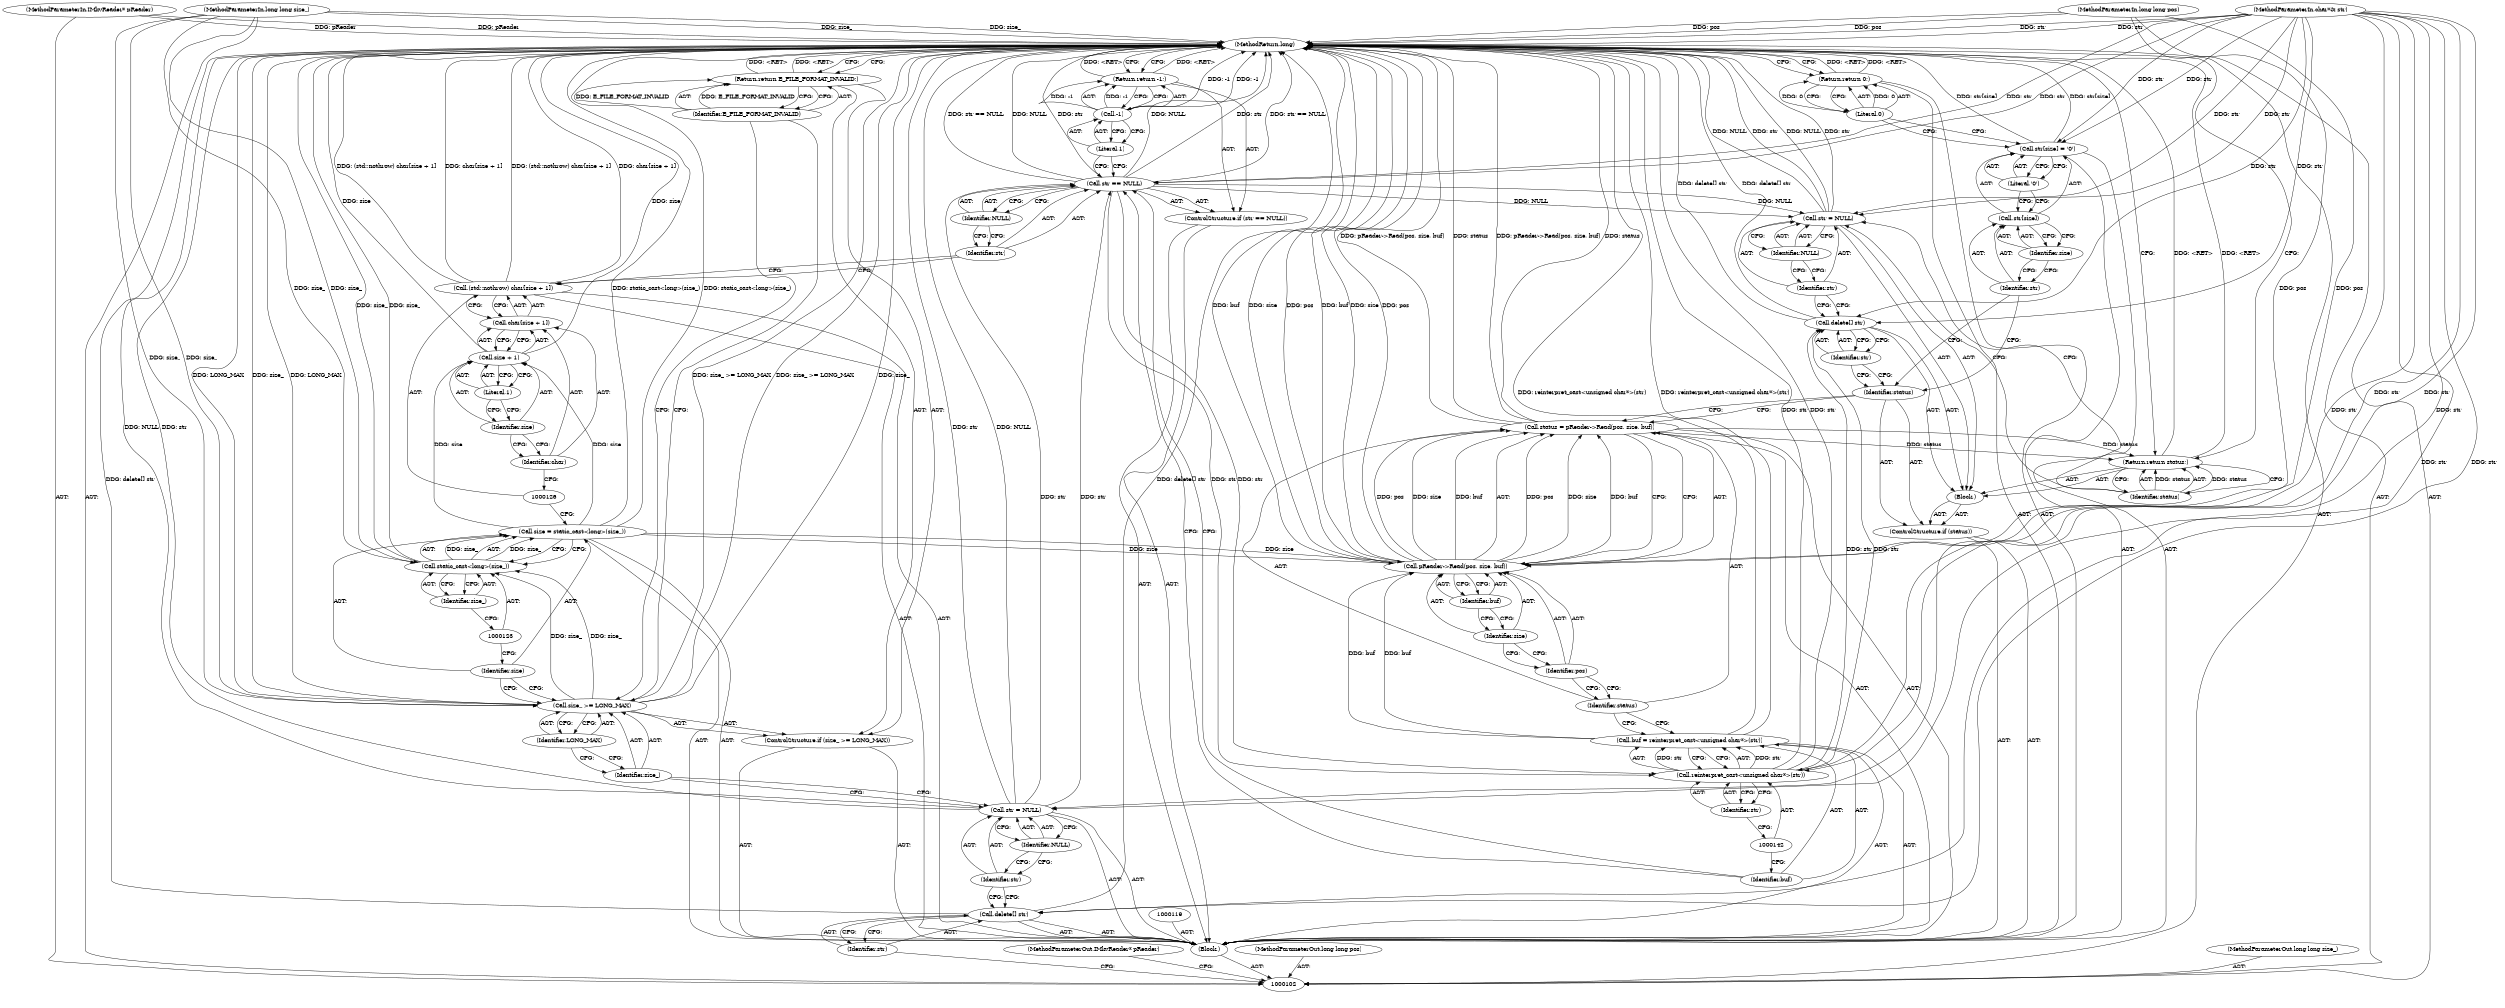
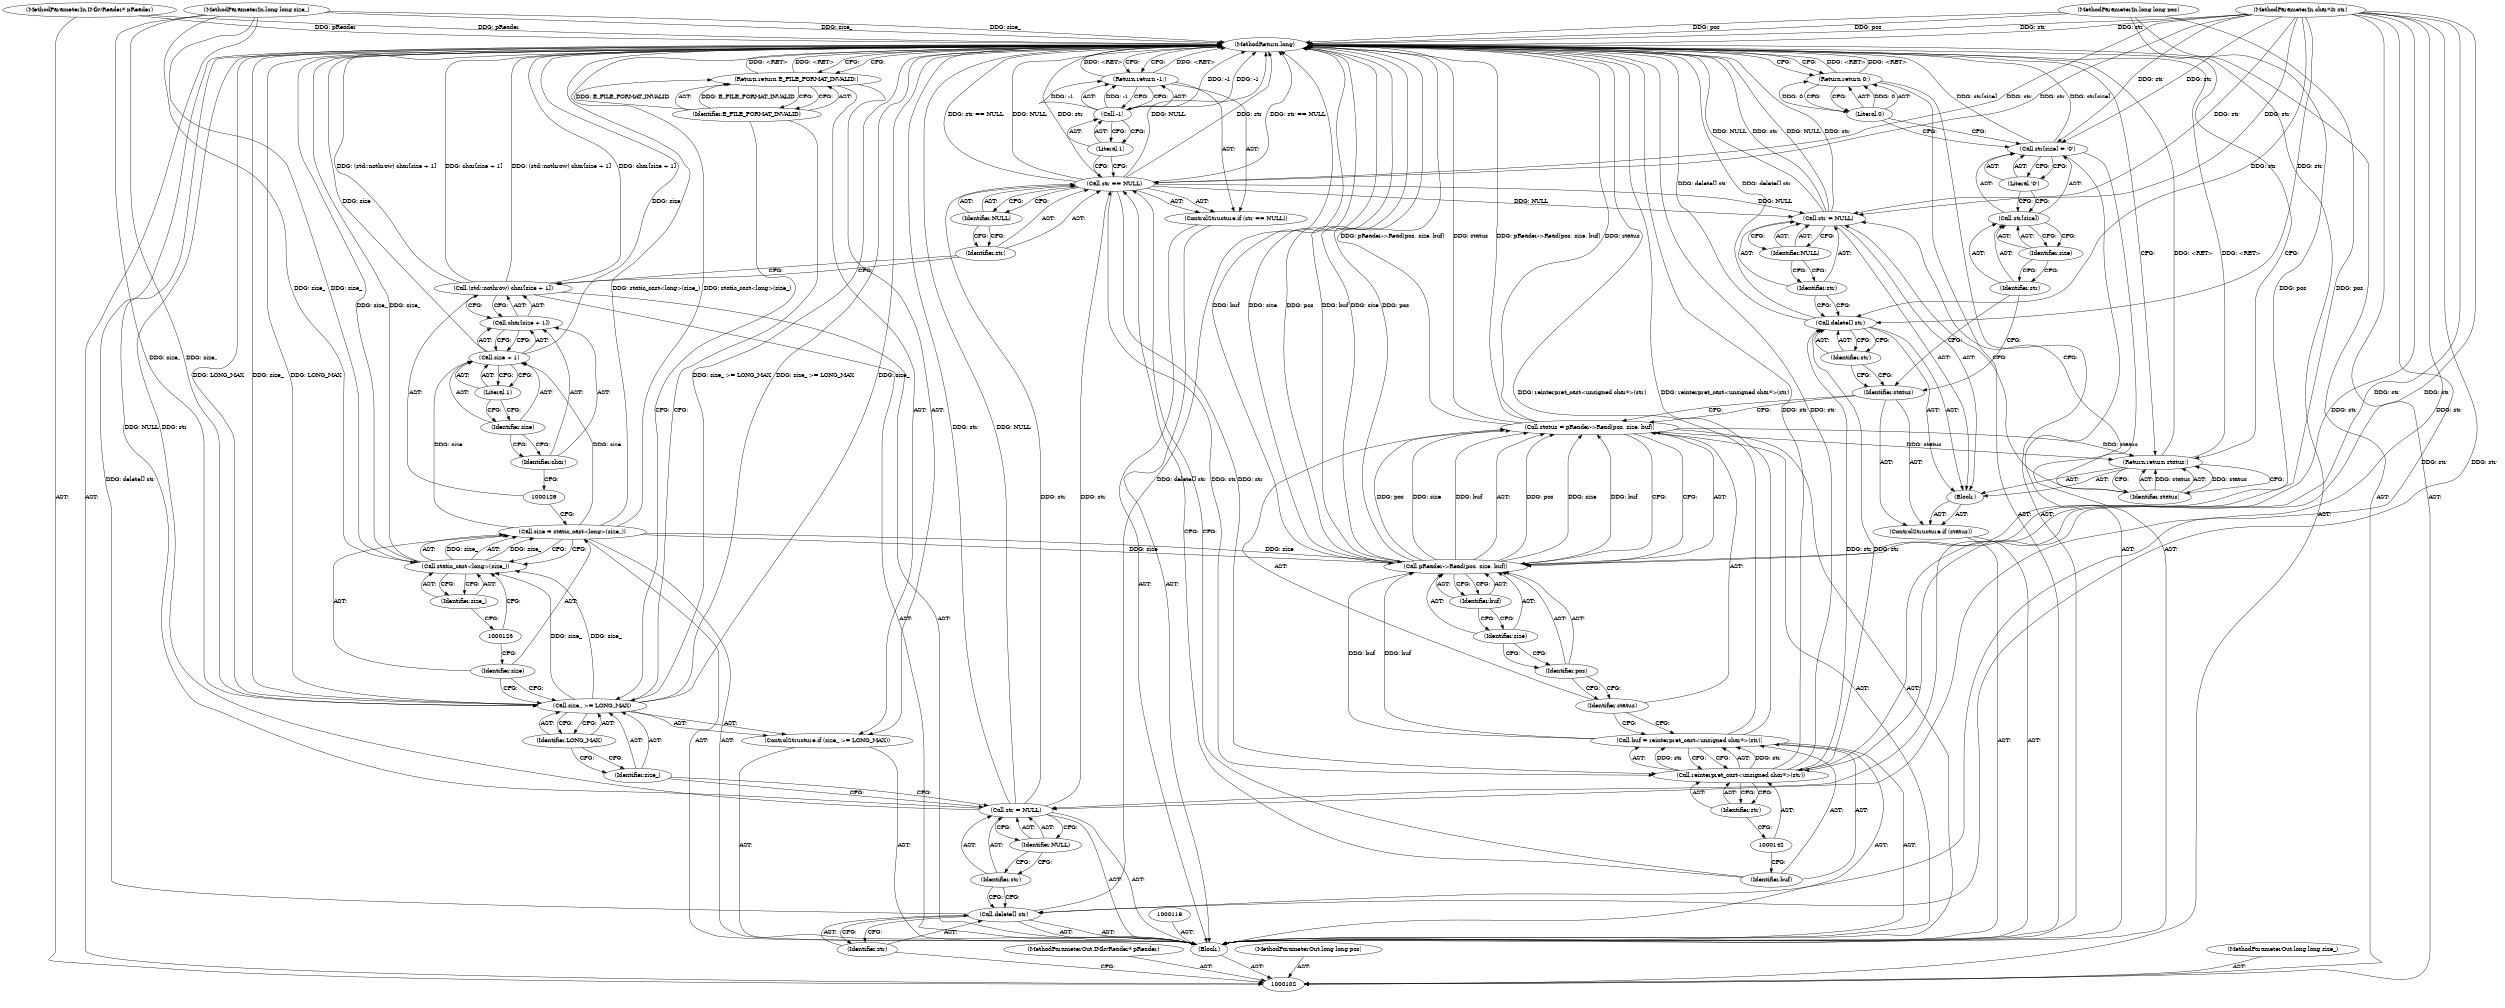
(514, 602) -> (514, 602)
(1207, 967) -> (1207, 967)
